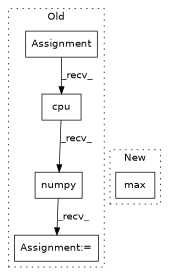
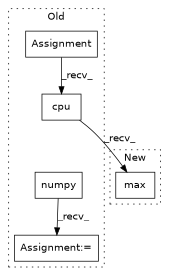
(60, 142) -> (100, 138)
